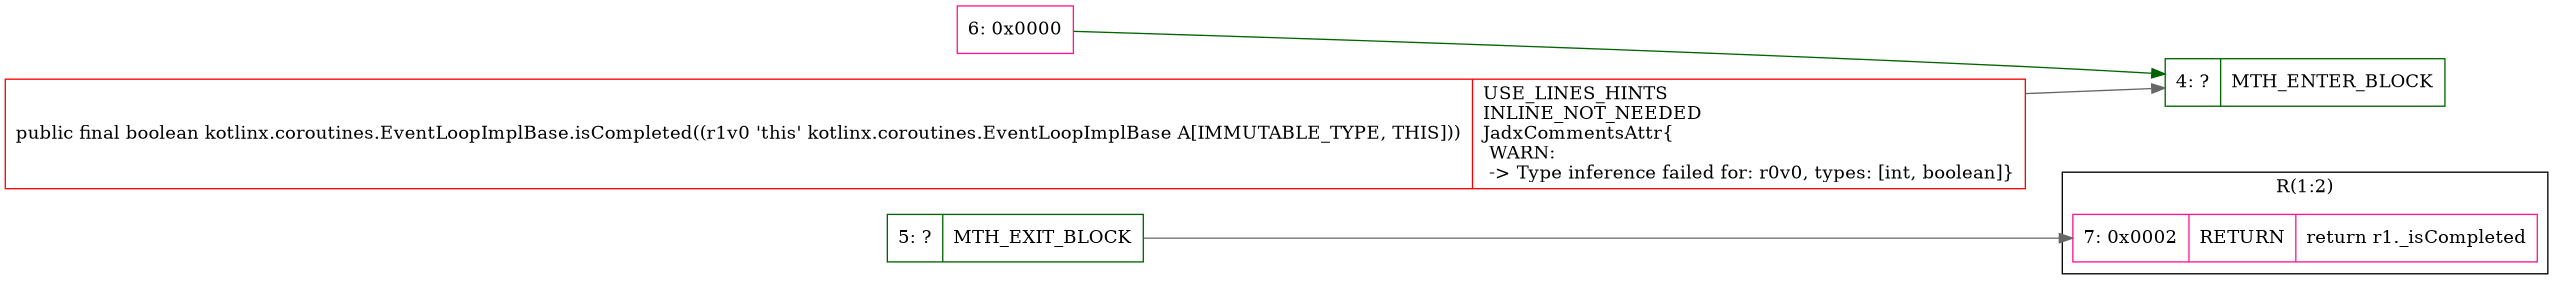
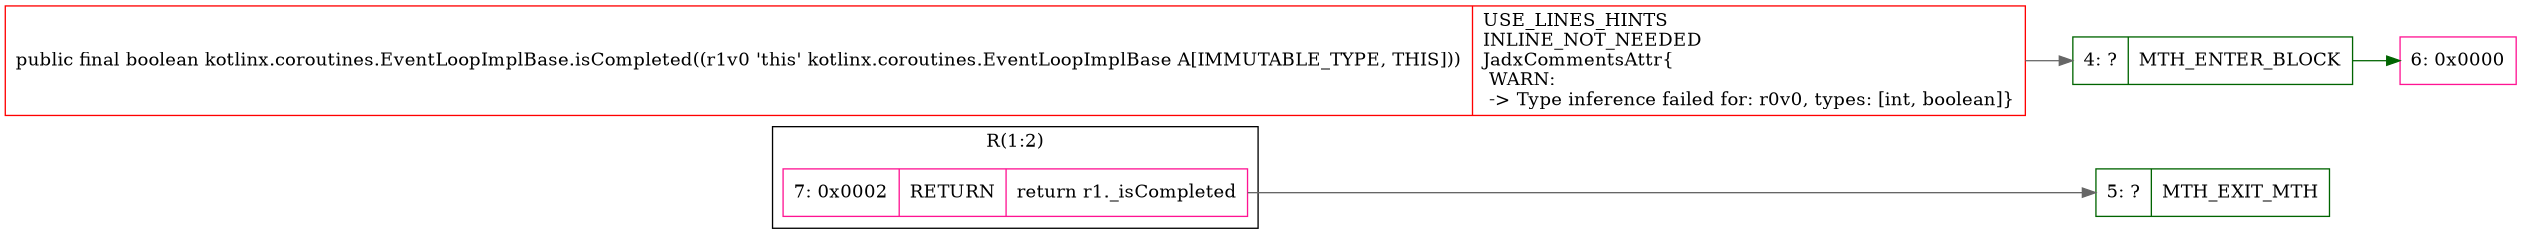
(1613, 50) -> (2370, 61)
(1043, 238) -> (2240, 192)
(1601, 238) -> (1665, 193)
